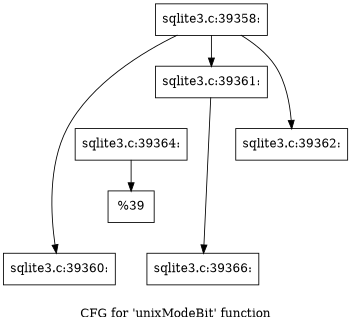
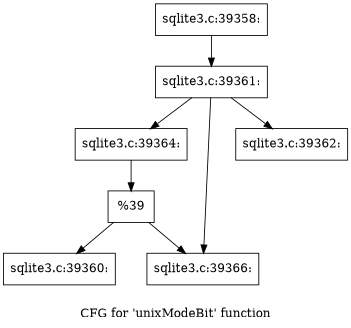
(278, 70) -> (248, 111)
none -> (175, 111)
(75, 116) -> (98, 235)
none -> (164, 235)
